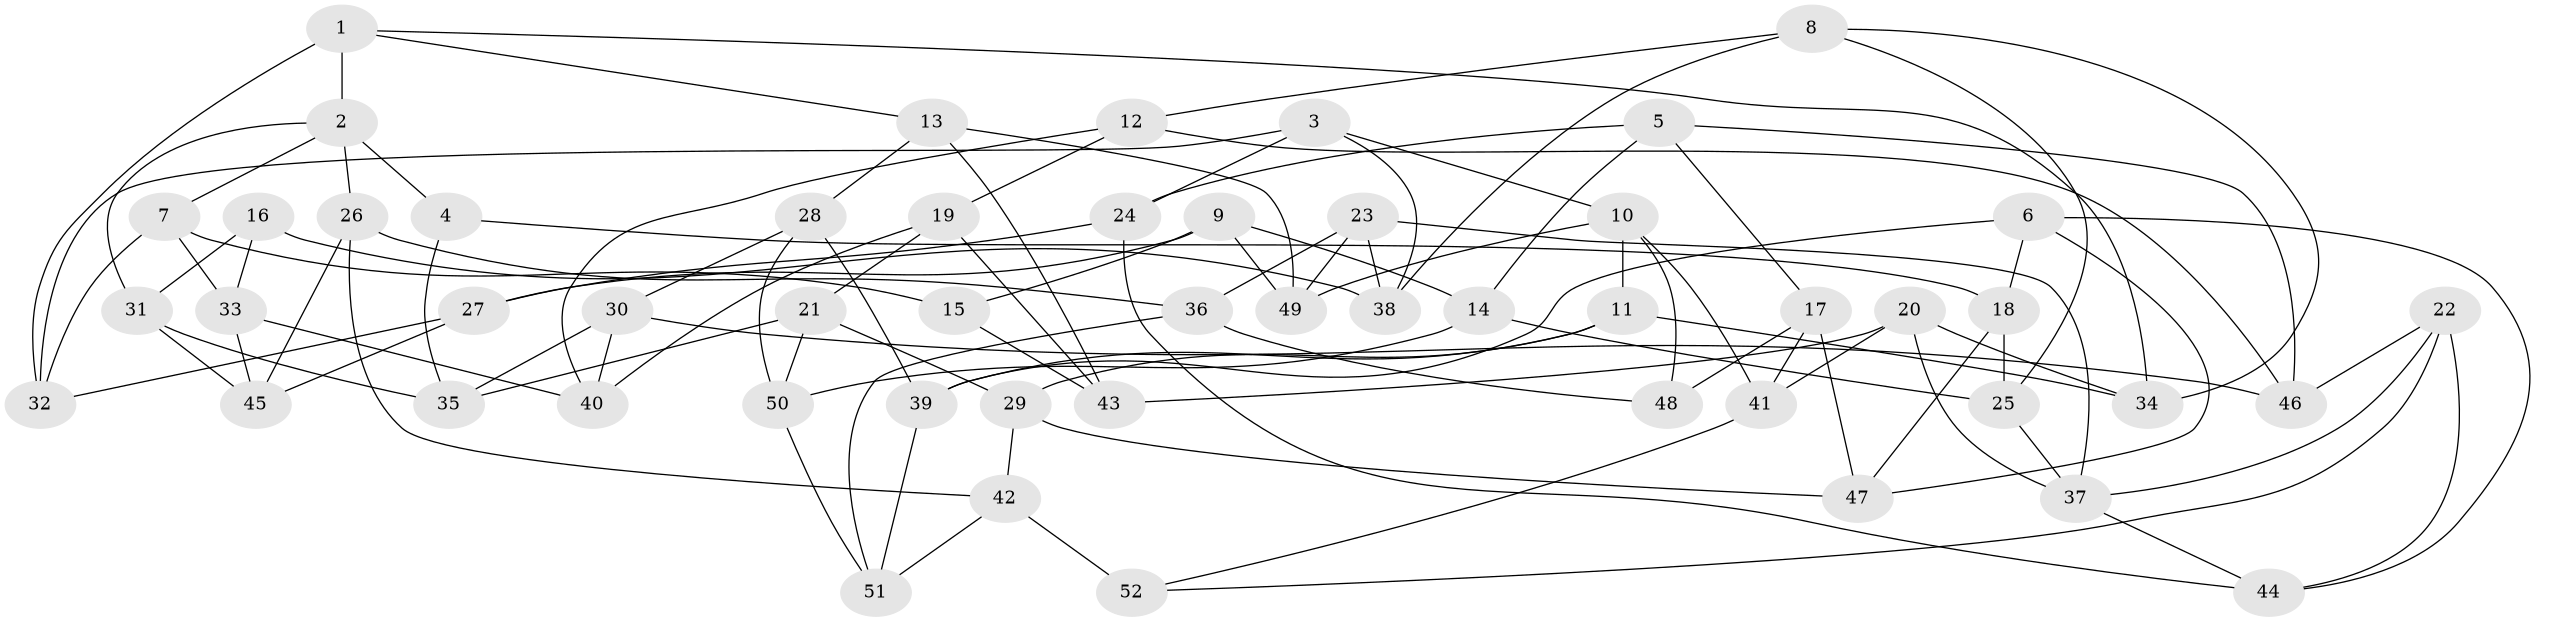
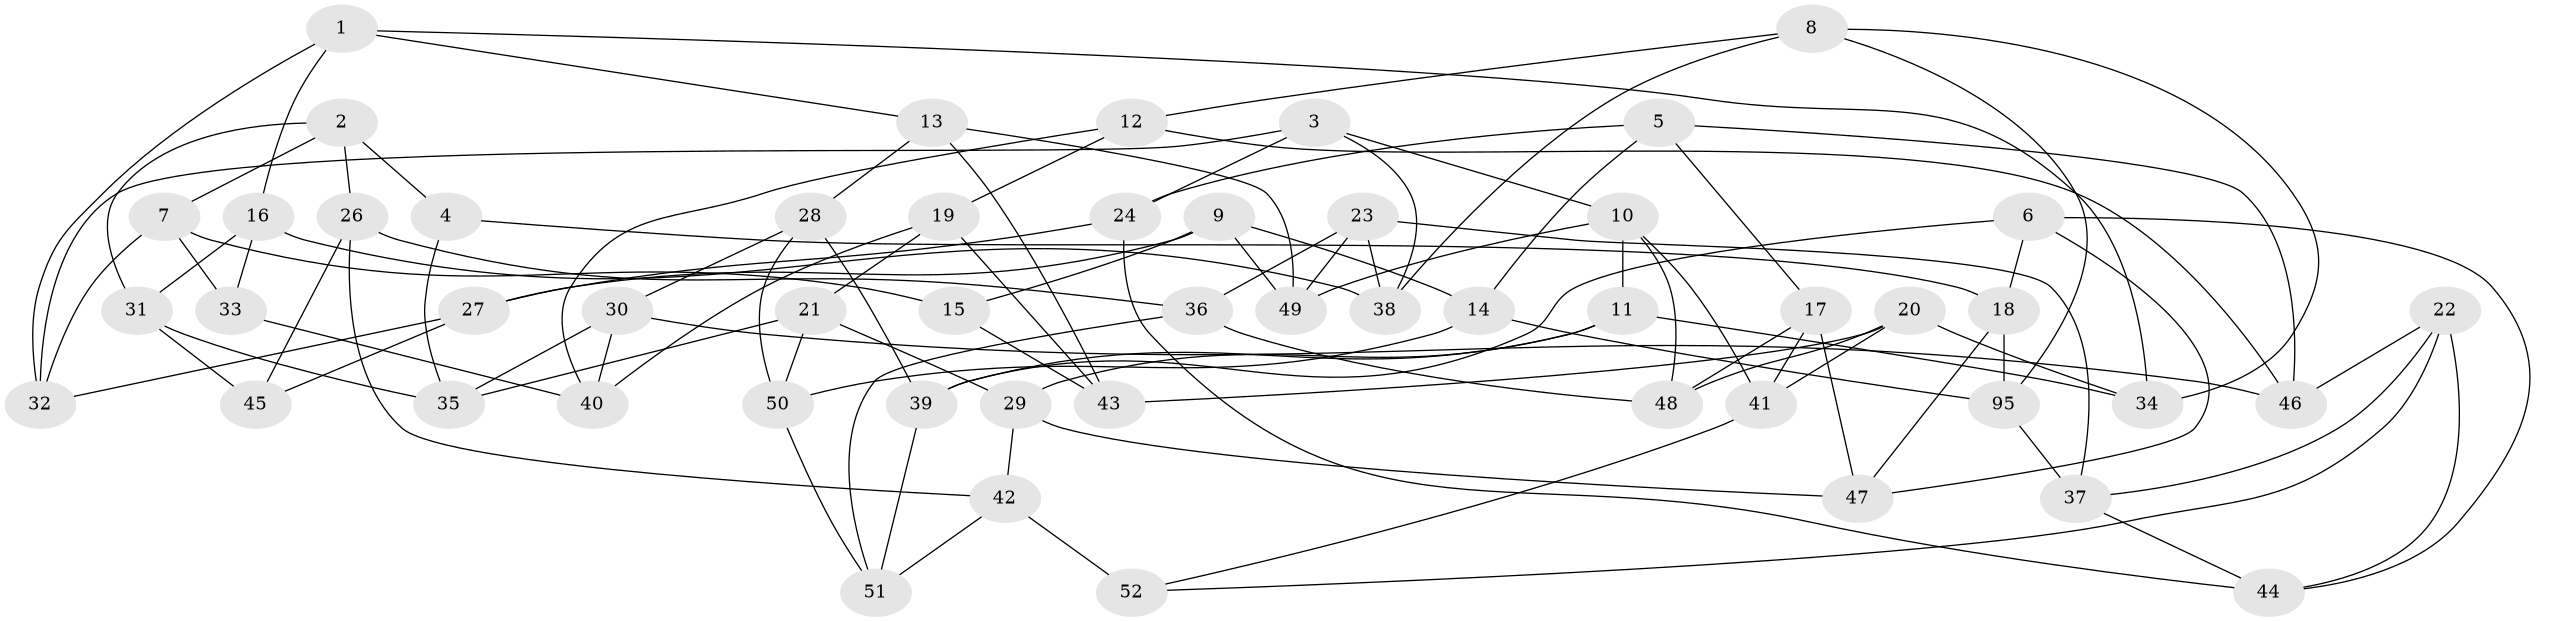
(342, 76) -> (288, 115)
(246, 368) -> none
(2004, 405) -> (2004, 405)
(1958, 429) -> (1789, 358)
